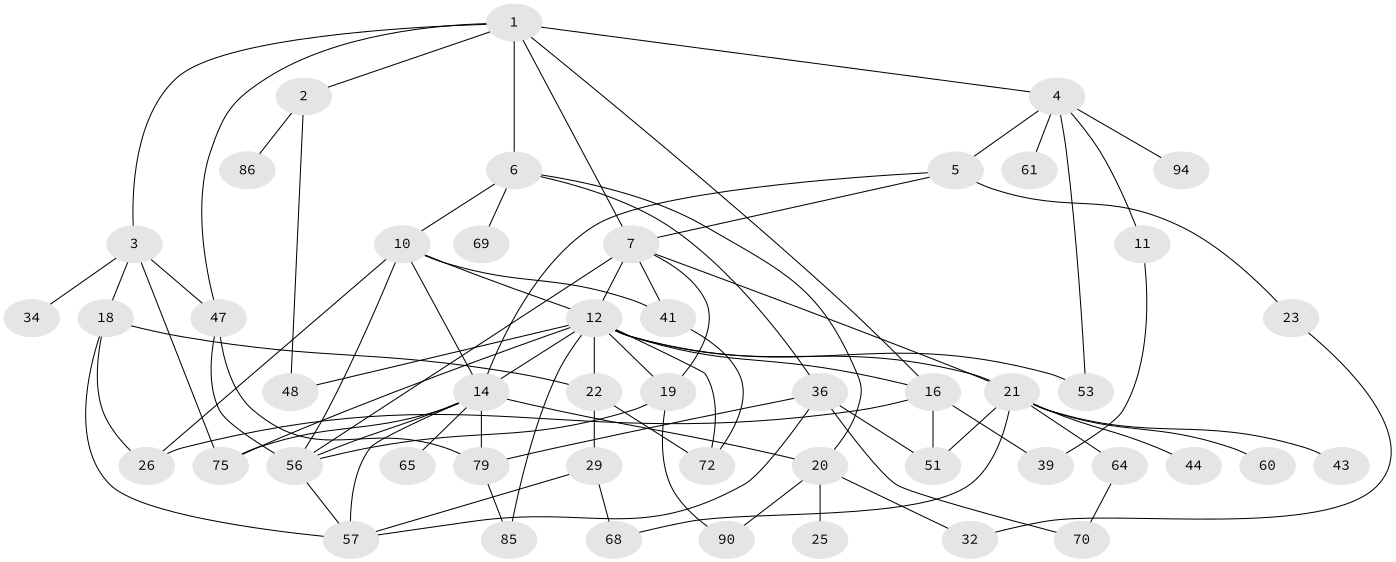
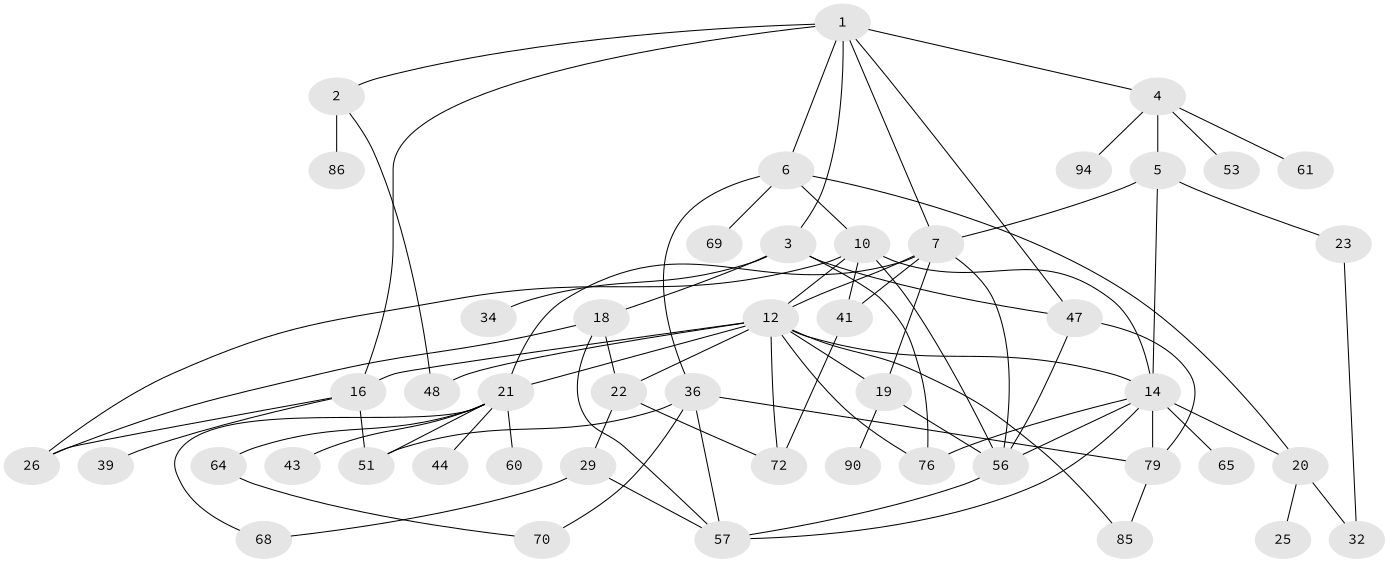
(1142, 244) -> none
(942, 355) -> none
(221, 466) -> (927, 466)
(773, 503) -> none
